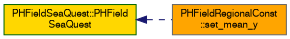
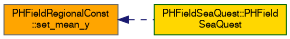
(159, 20) -> (141, 20)
